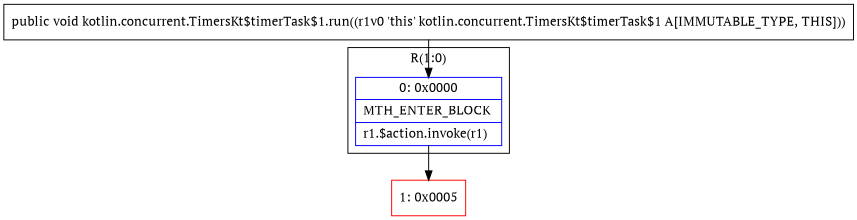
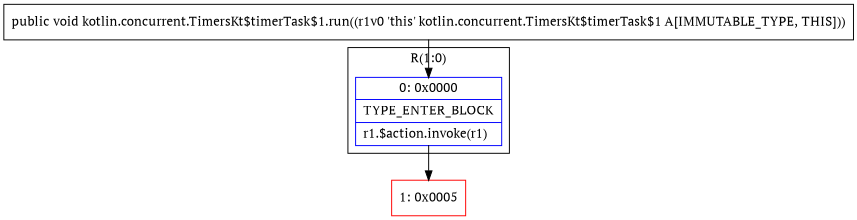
(427, 111) -> (429, 111)
